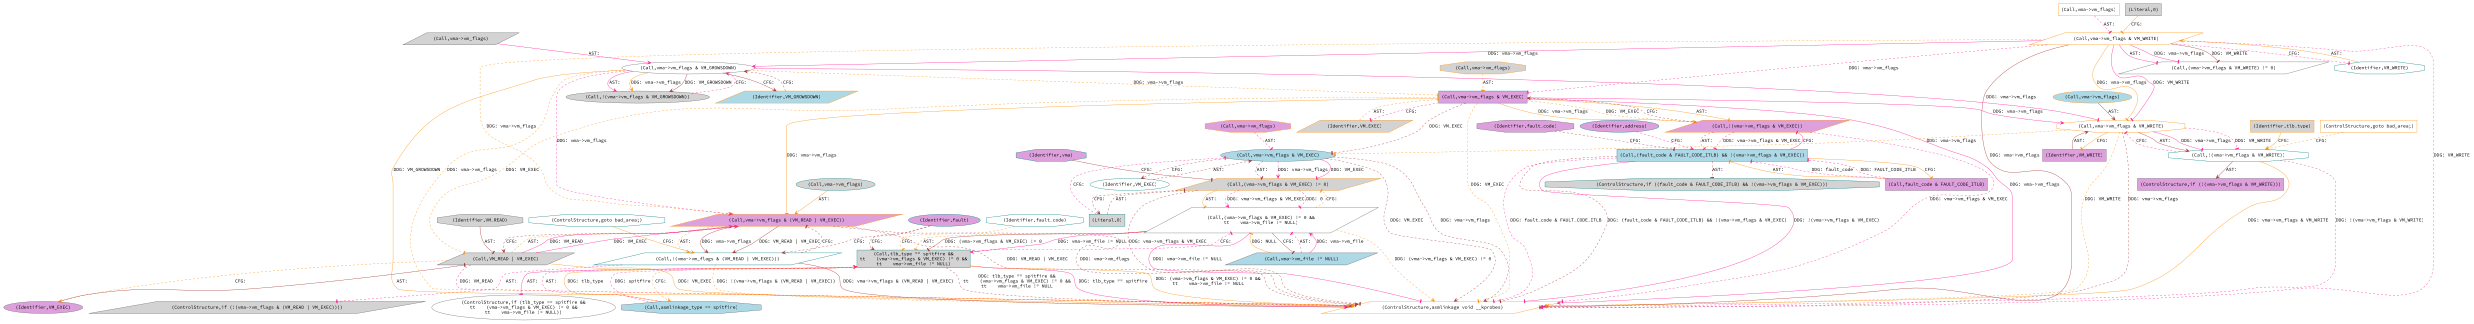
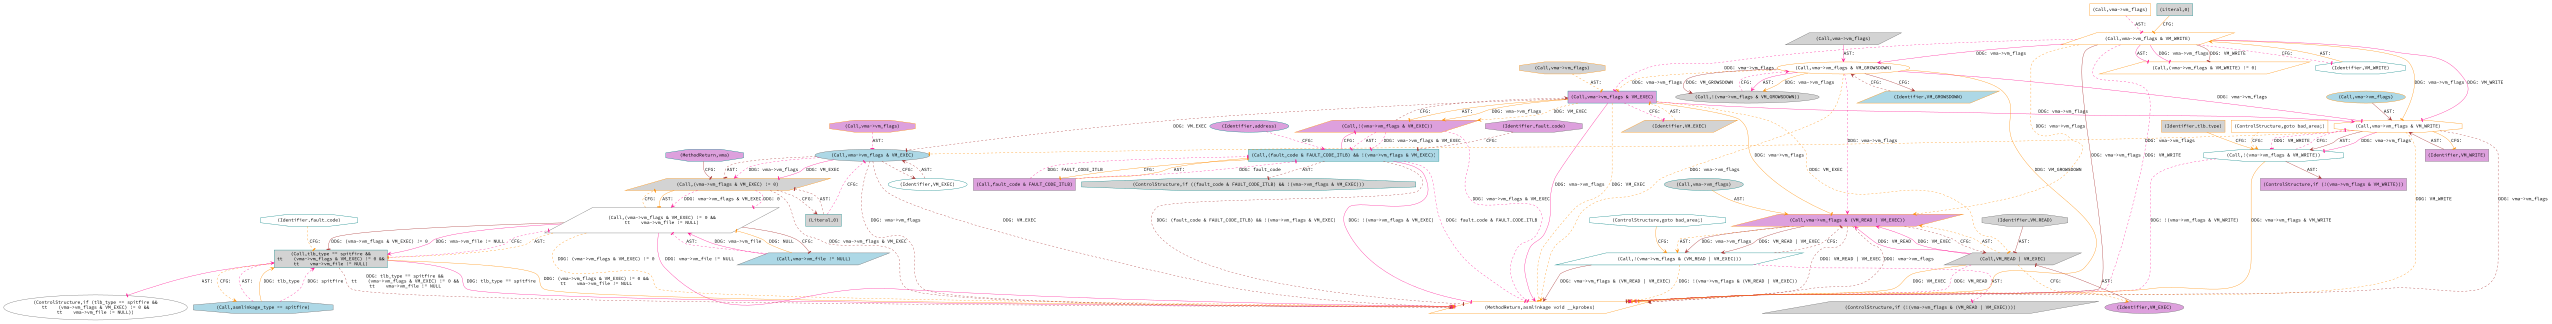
(688, 68) -> (1843, 68)
(2224, 68) -> (2205, 68)
(1051, 155) -> (705, 155)
(944, 220) -> none
(1443, 307) -> (1540, 307)
